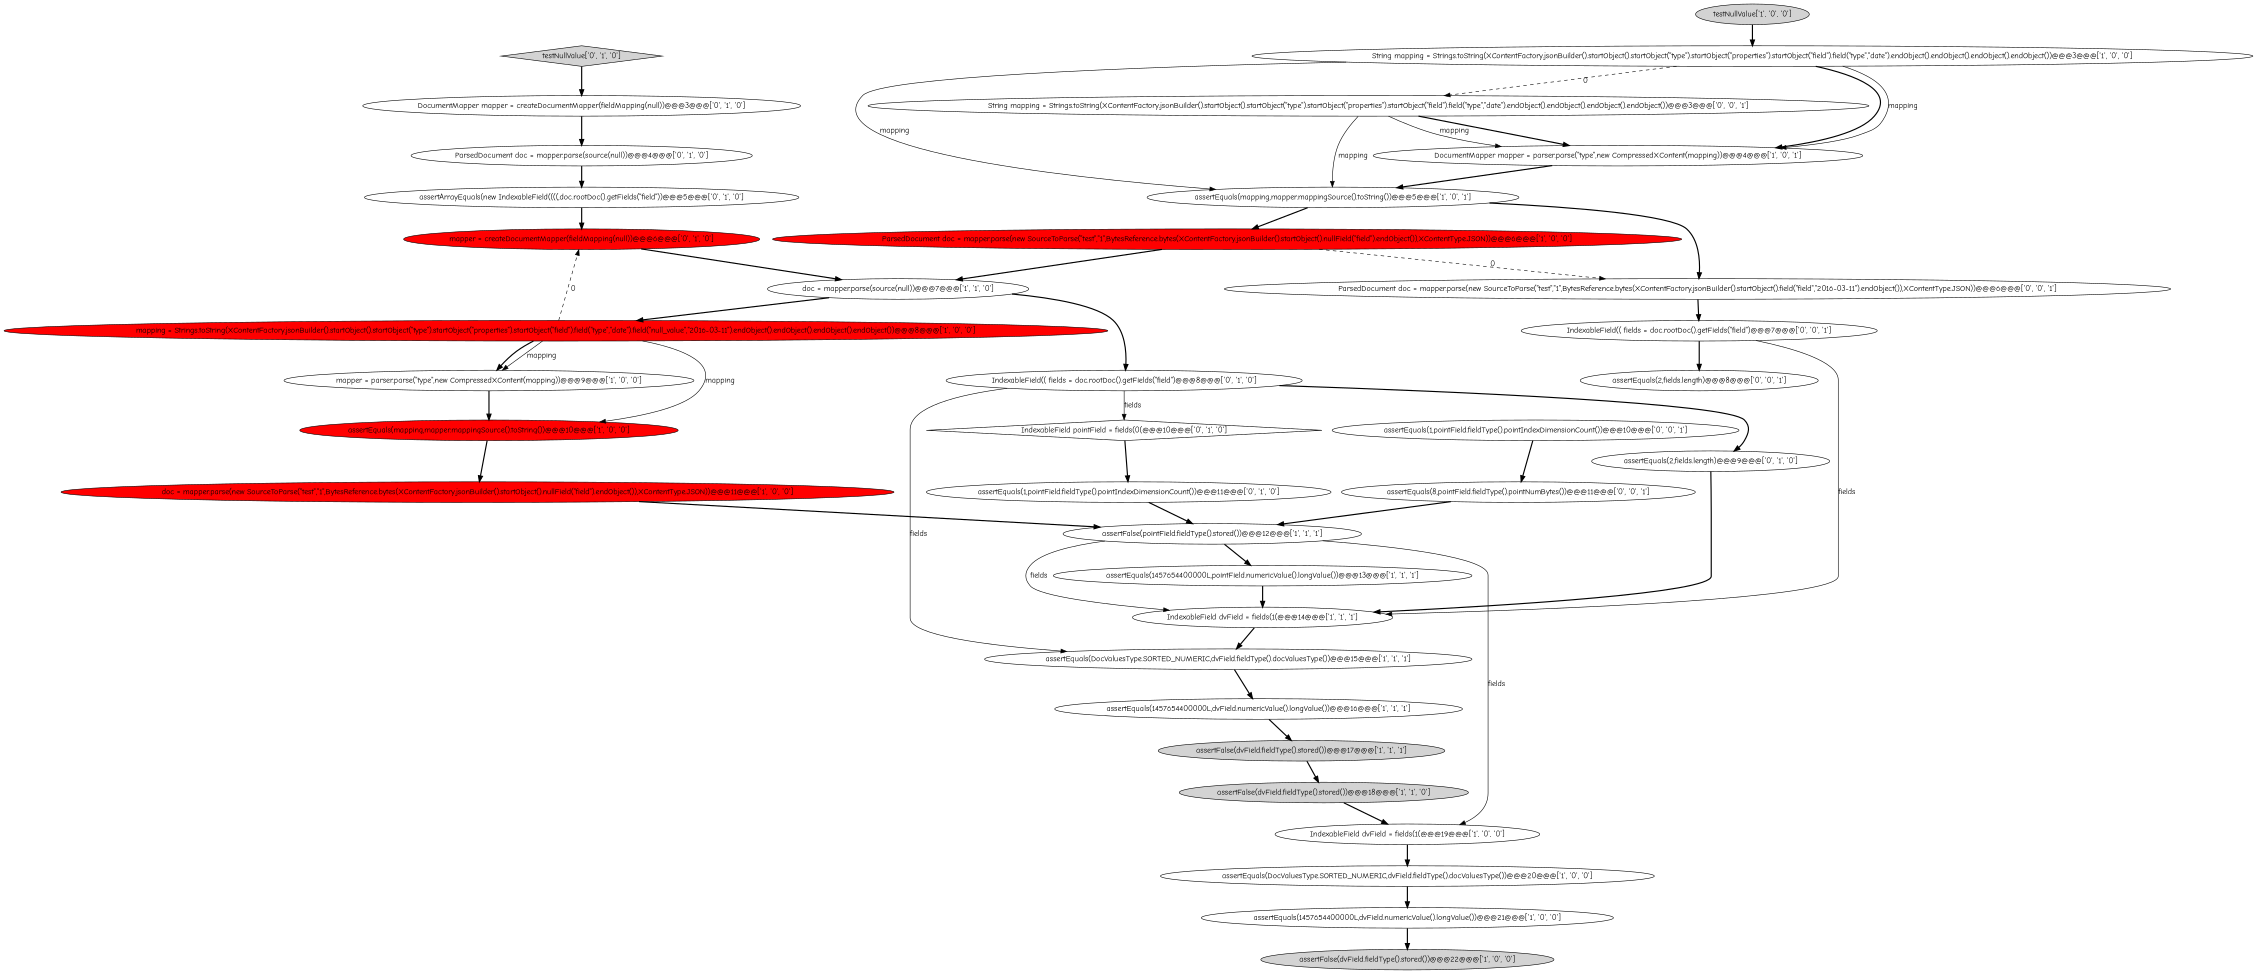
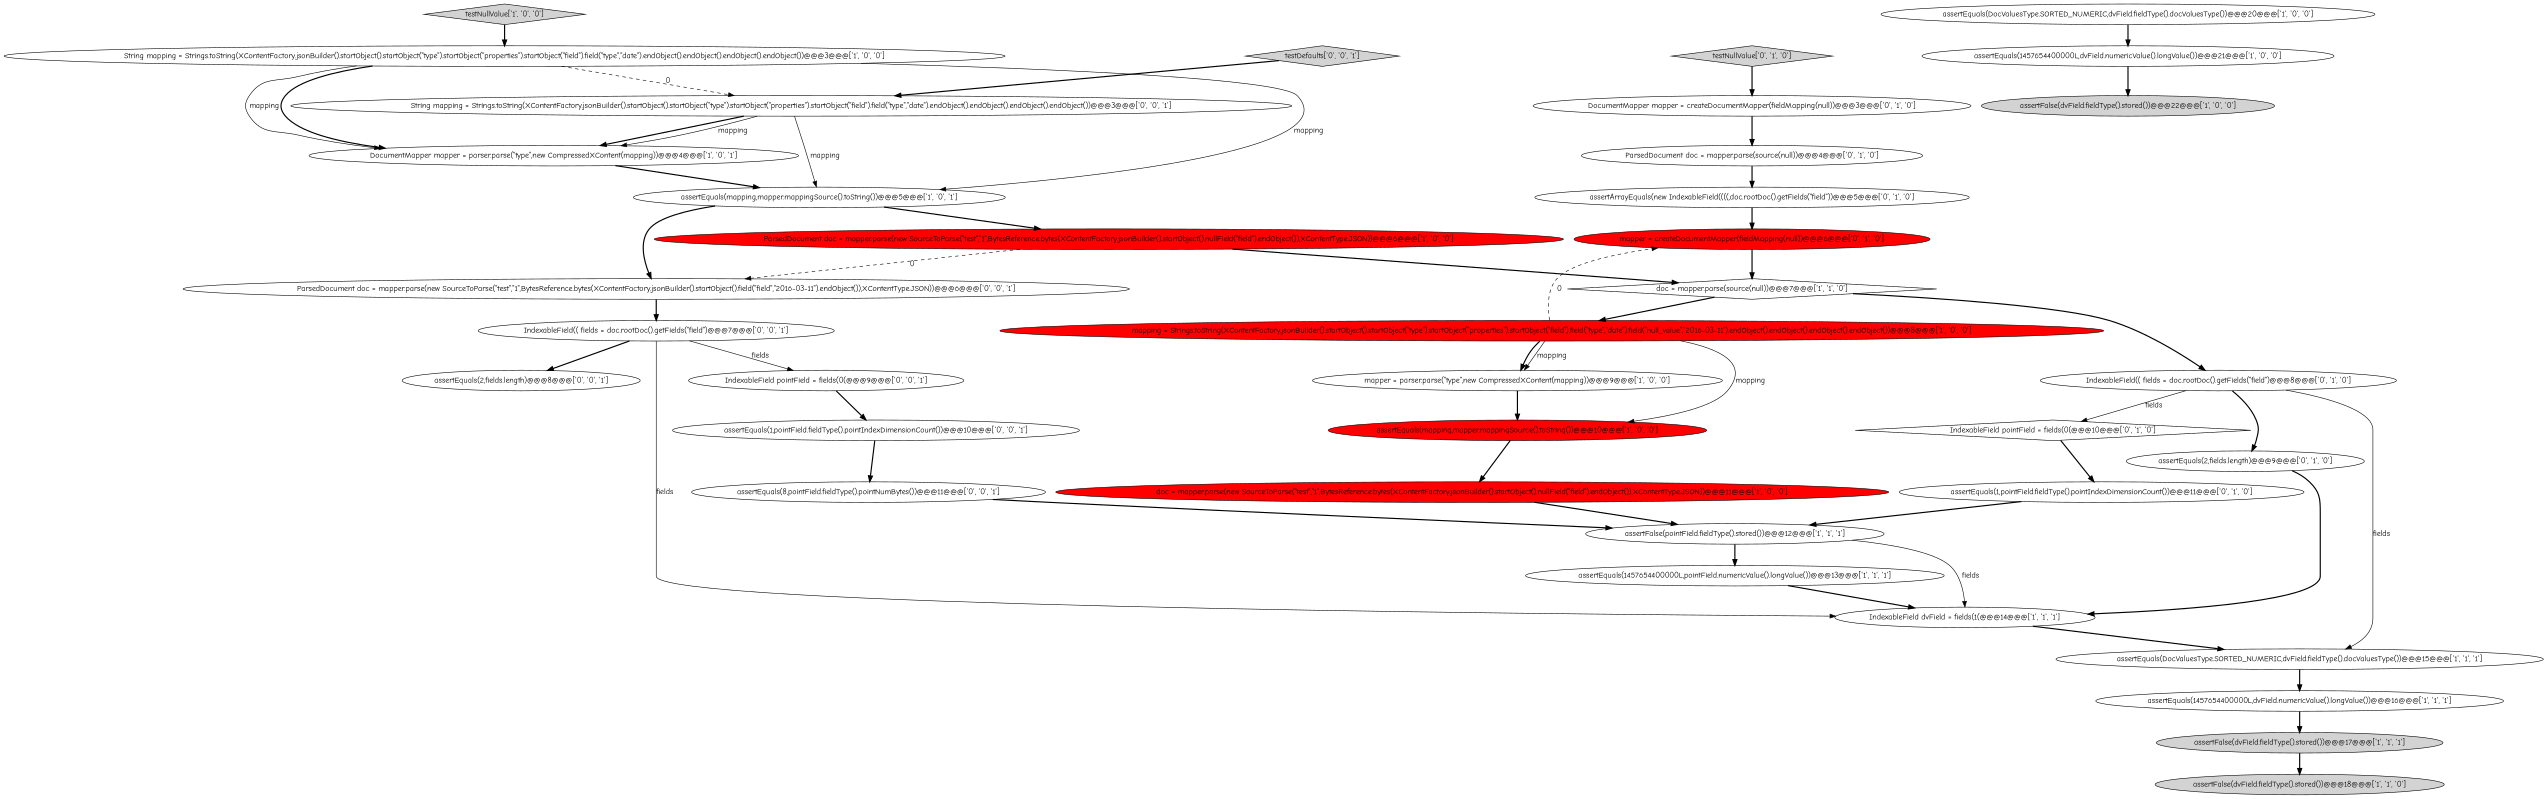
(1752, 14) -> (505, 14)
none -> (1322, 56)
(898, 289) -> (1752, 289)
none -> (826, 381)
(1407, 834) -> none
